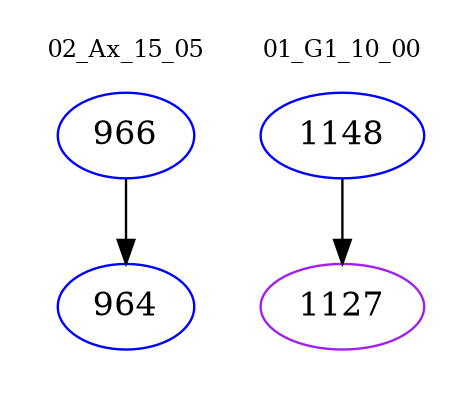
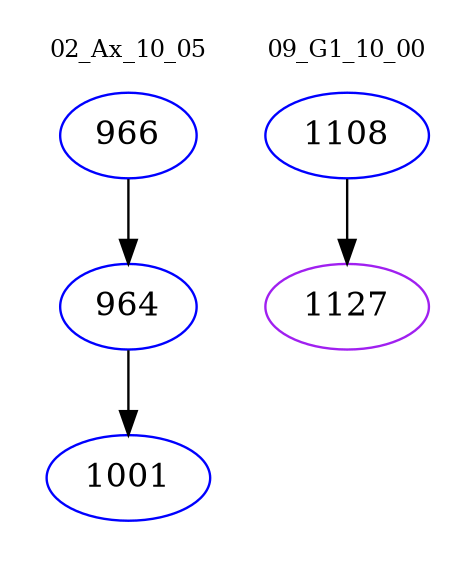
(126, 51) -> (128, 51)
(342, 51) -> (347, 51)
(342, 136) -> (347, 136)
none -> (128, 478)
